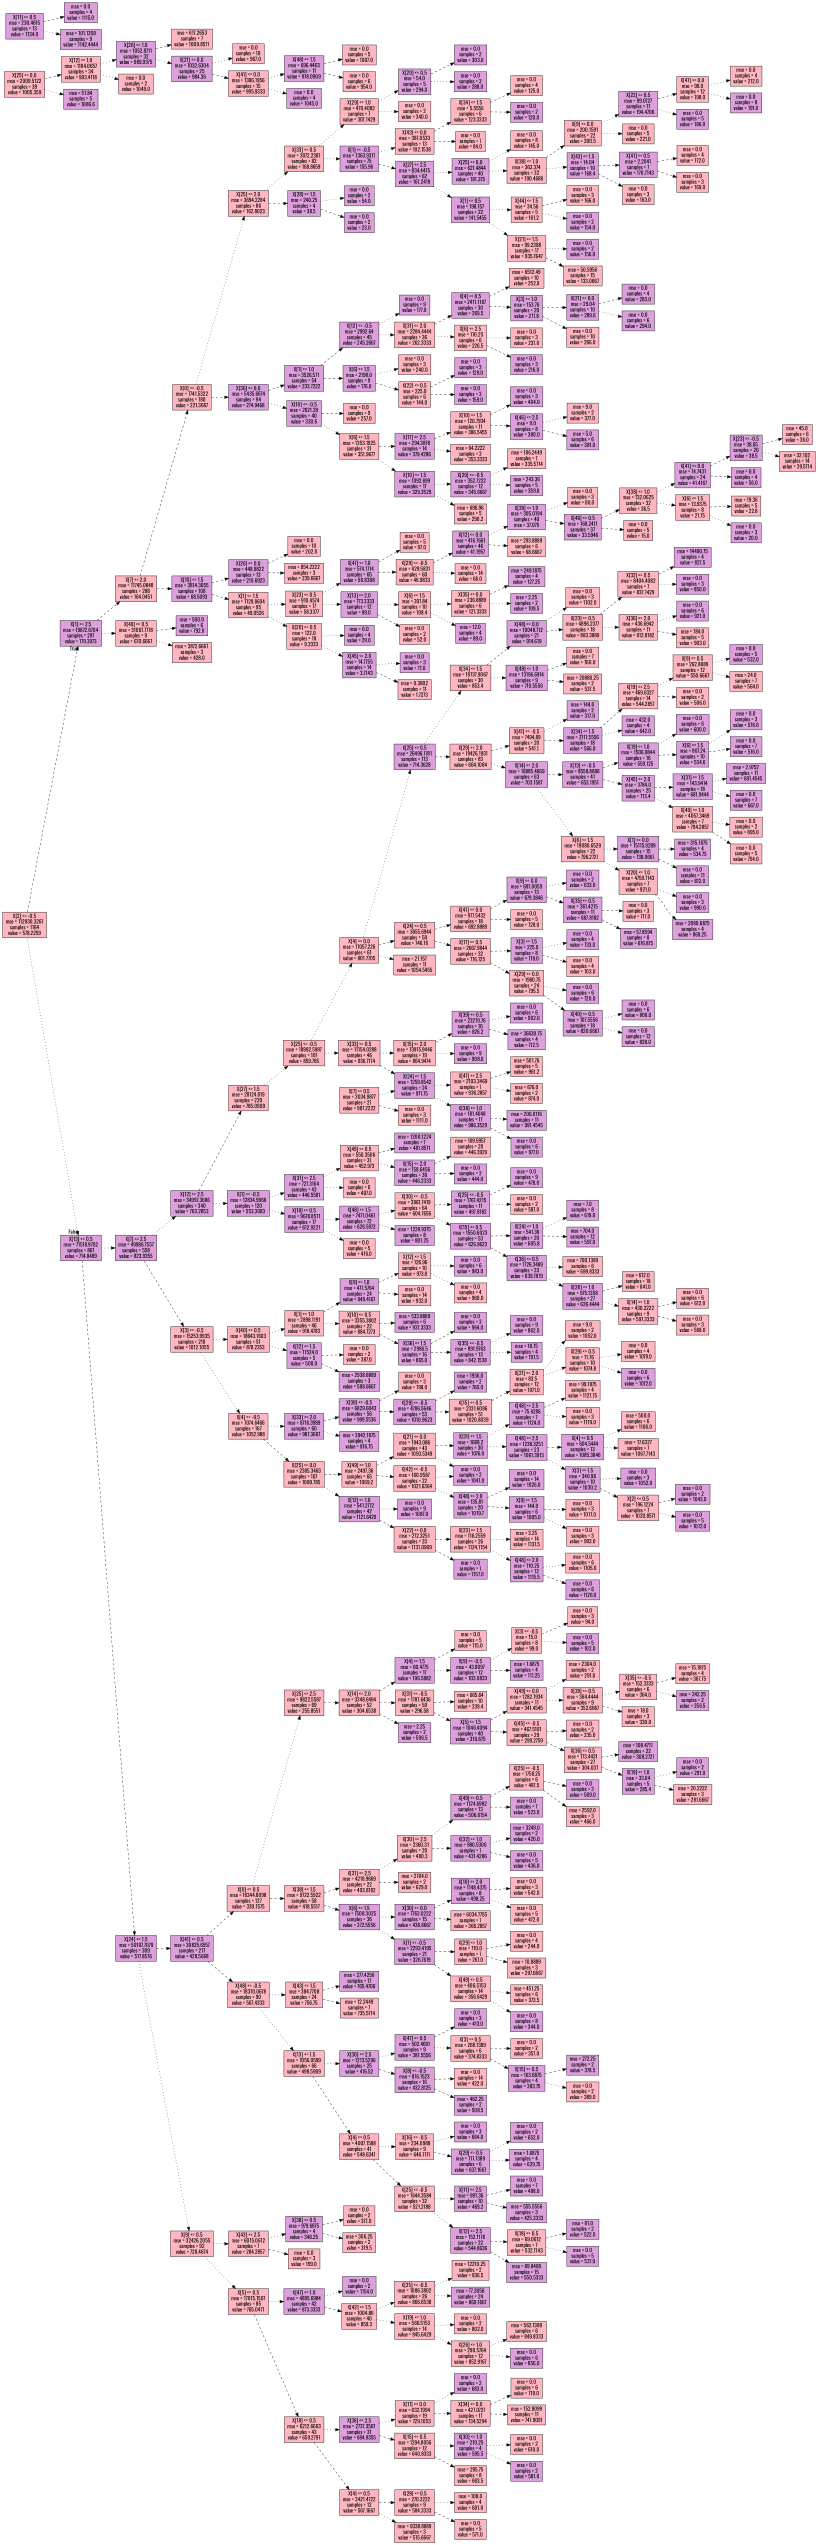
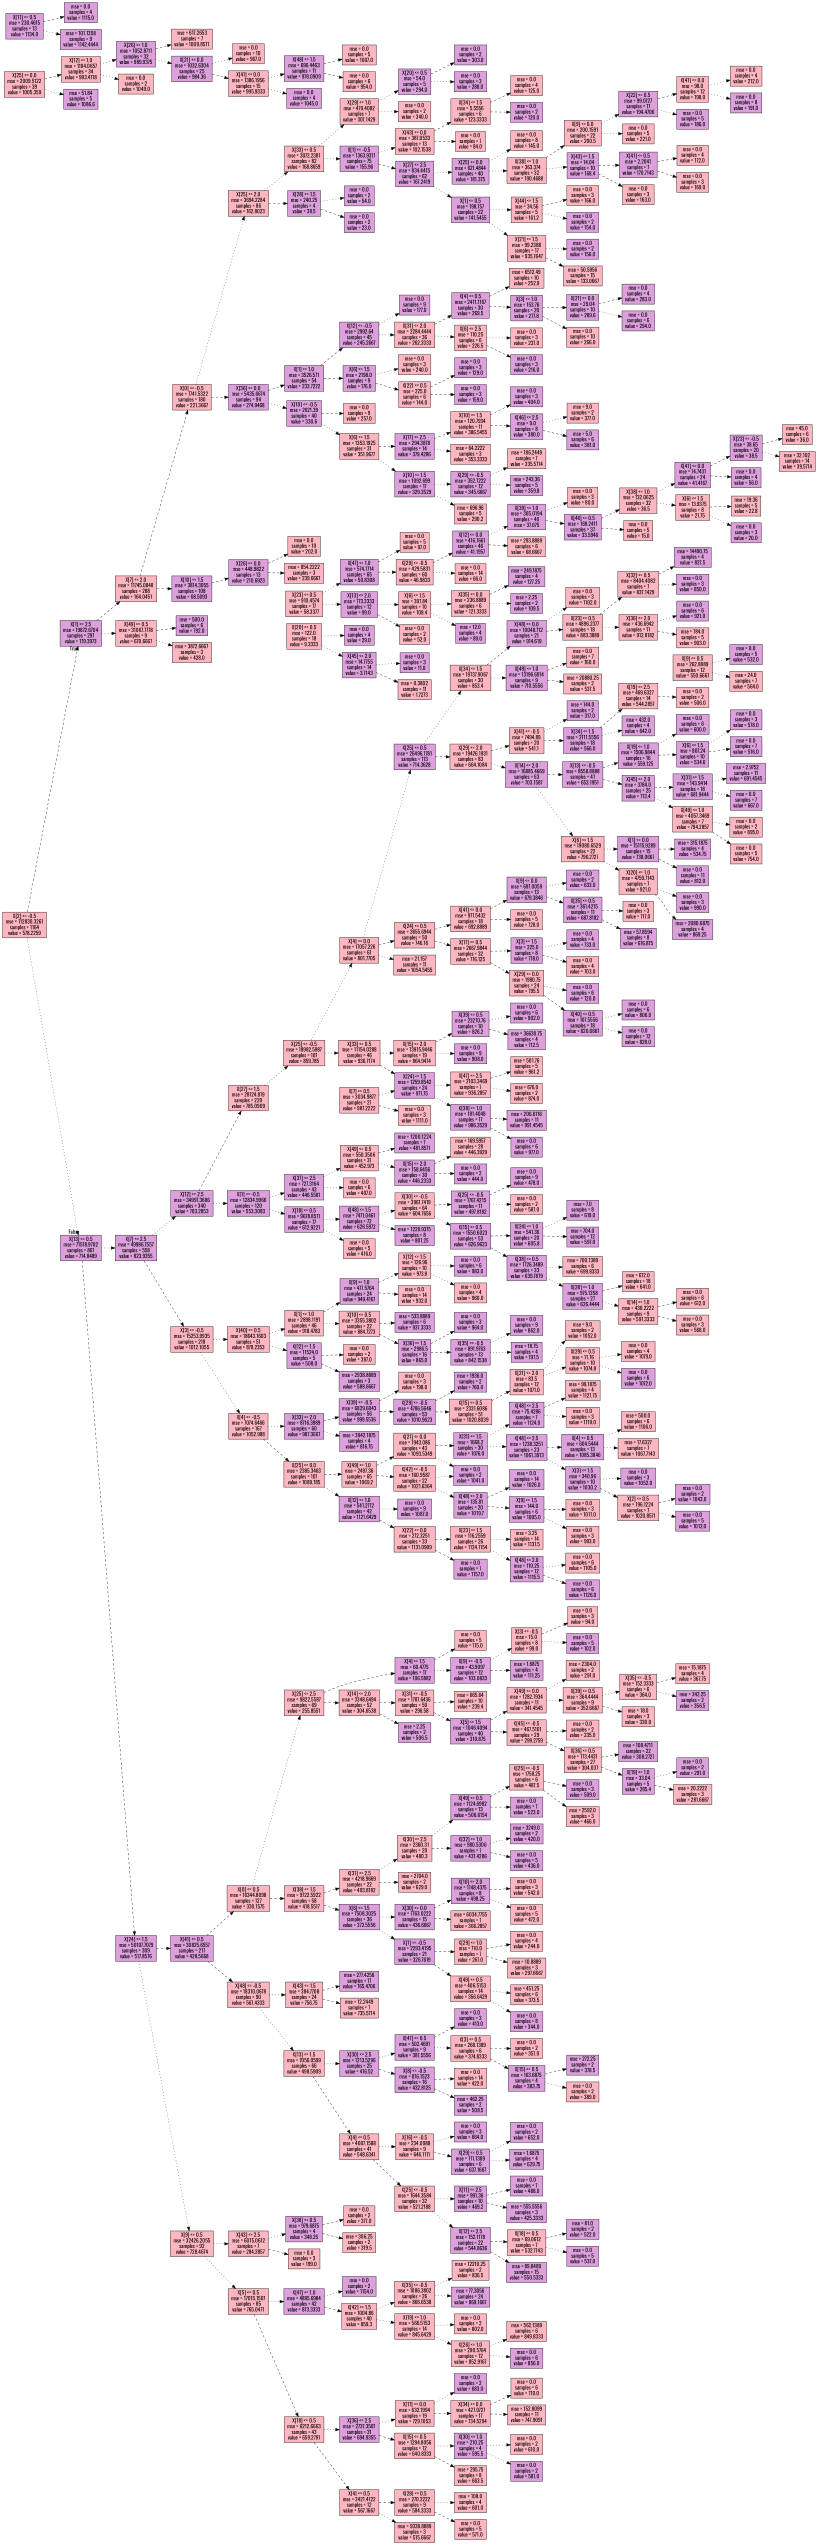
(248, 605) -> none
(664, 683) -> none
(386, 1687) -> (357, 1681)
